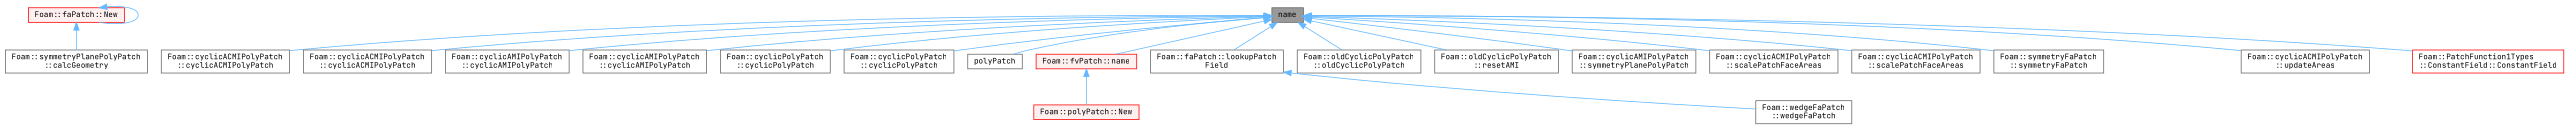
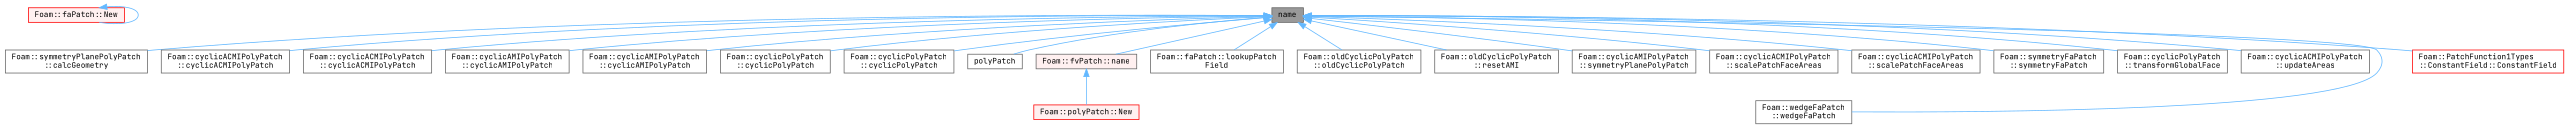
(76, 40) -> (566, 26)
(1086, 62) -> (1086, 62)
none -> (2172, 62)
(1523, 94) -> (2375, 74)
